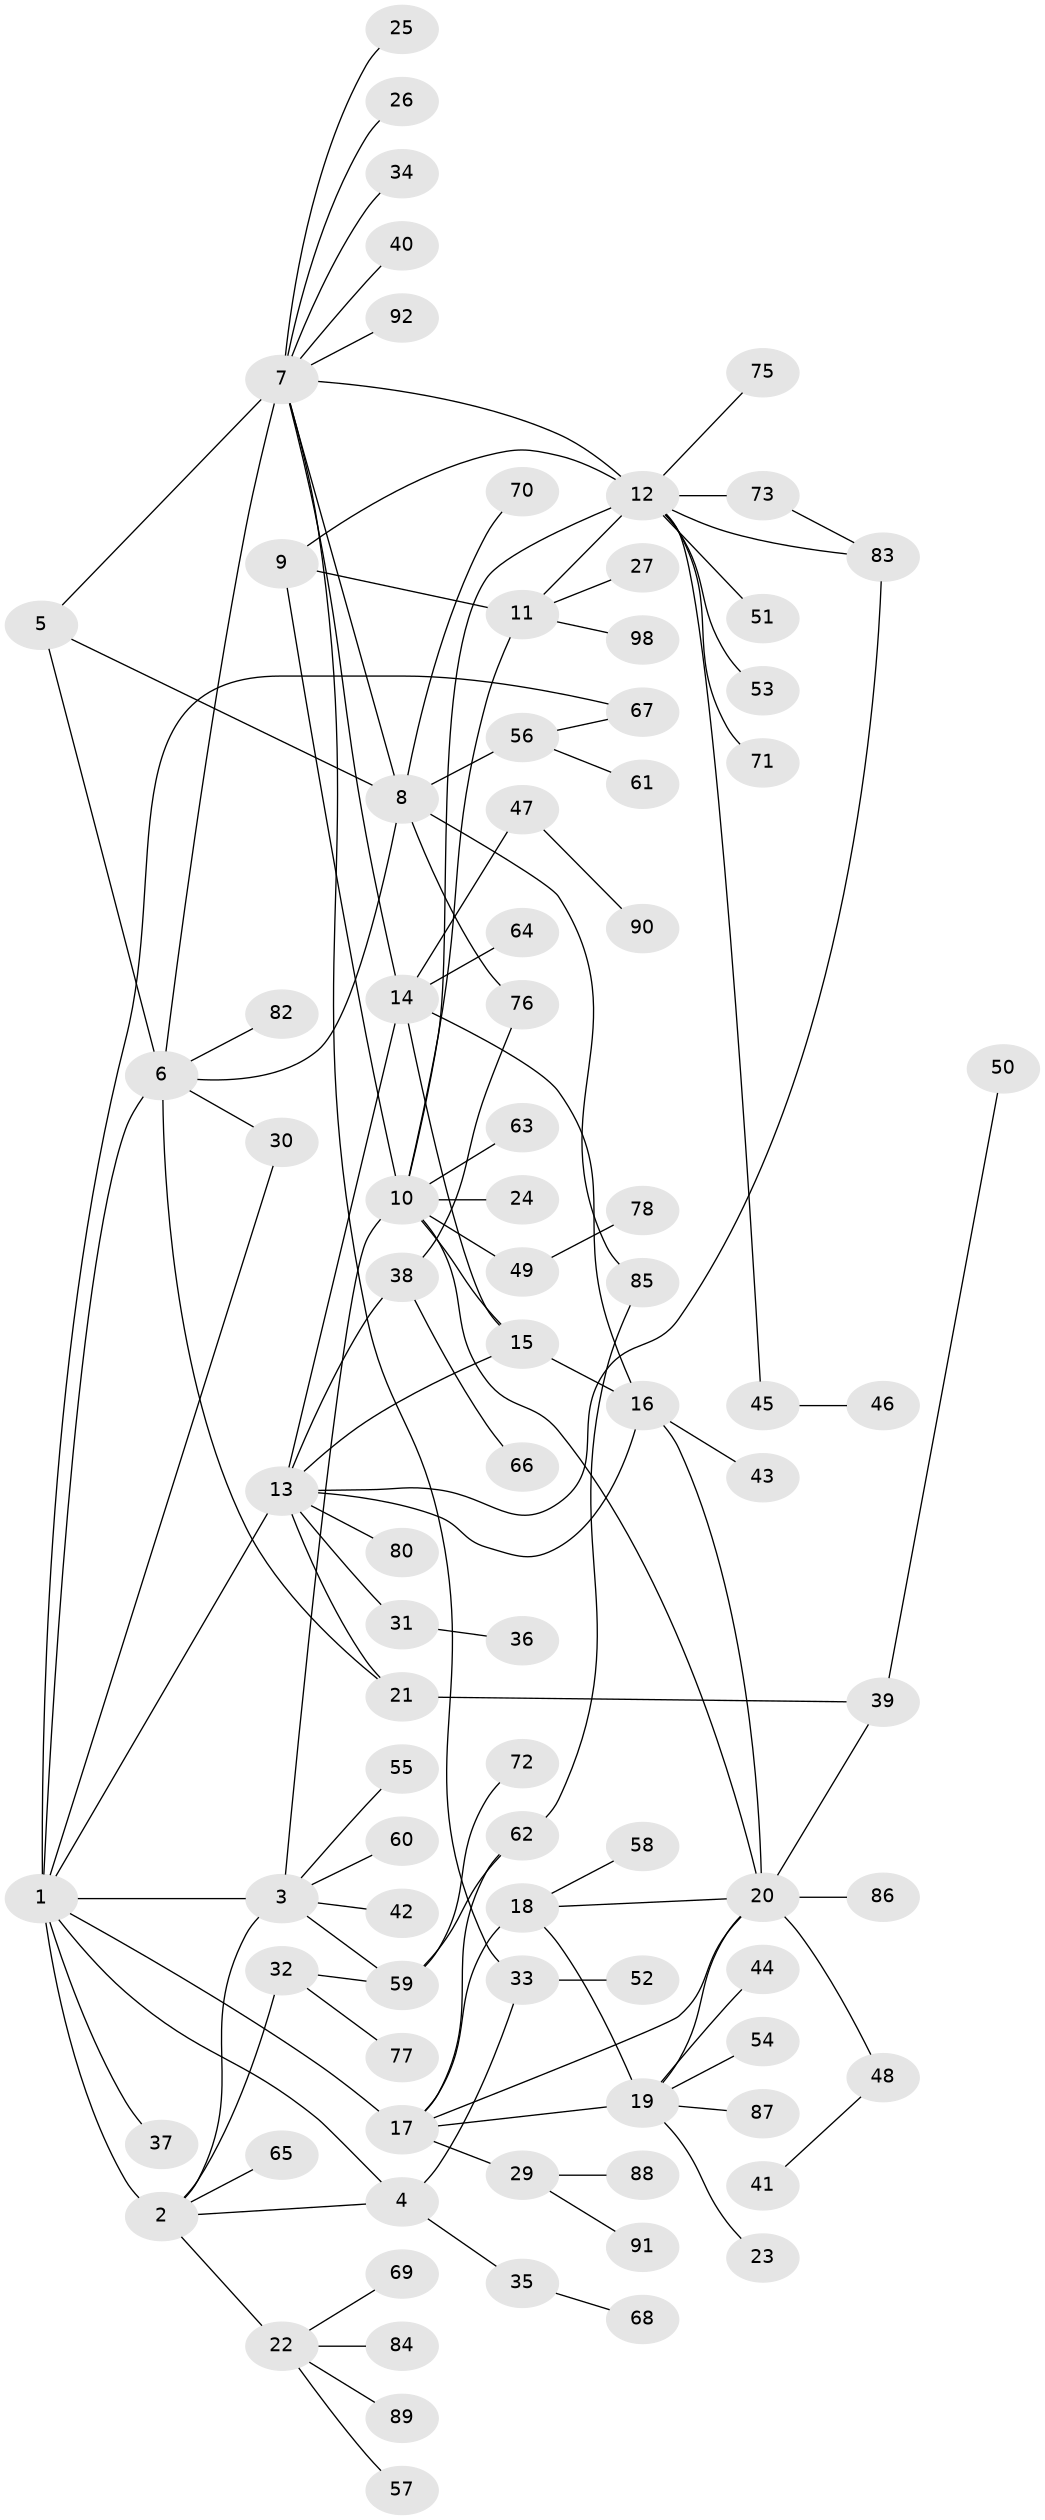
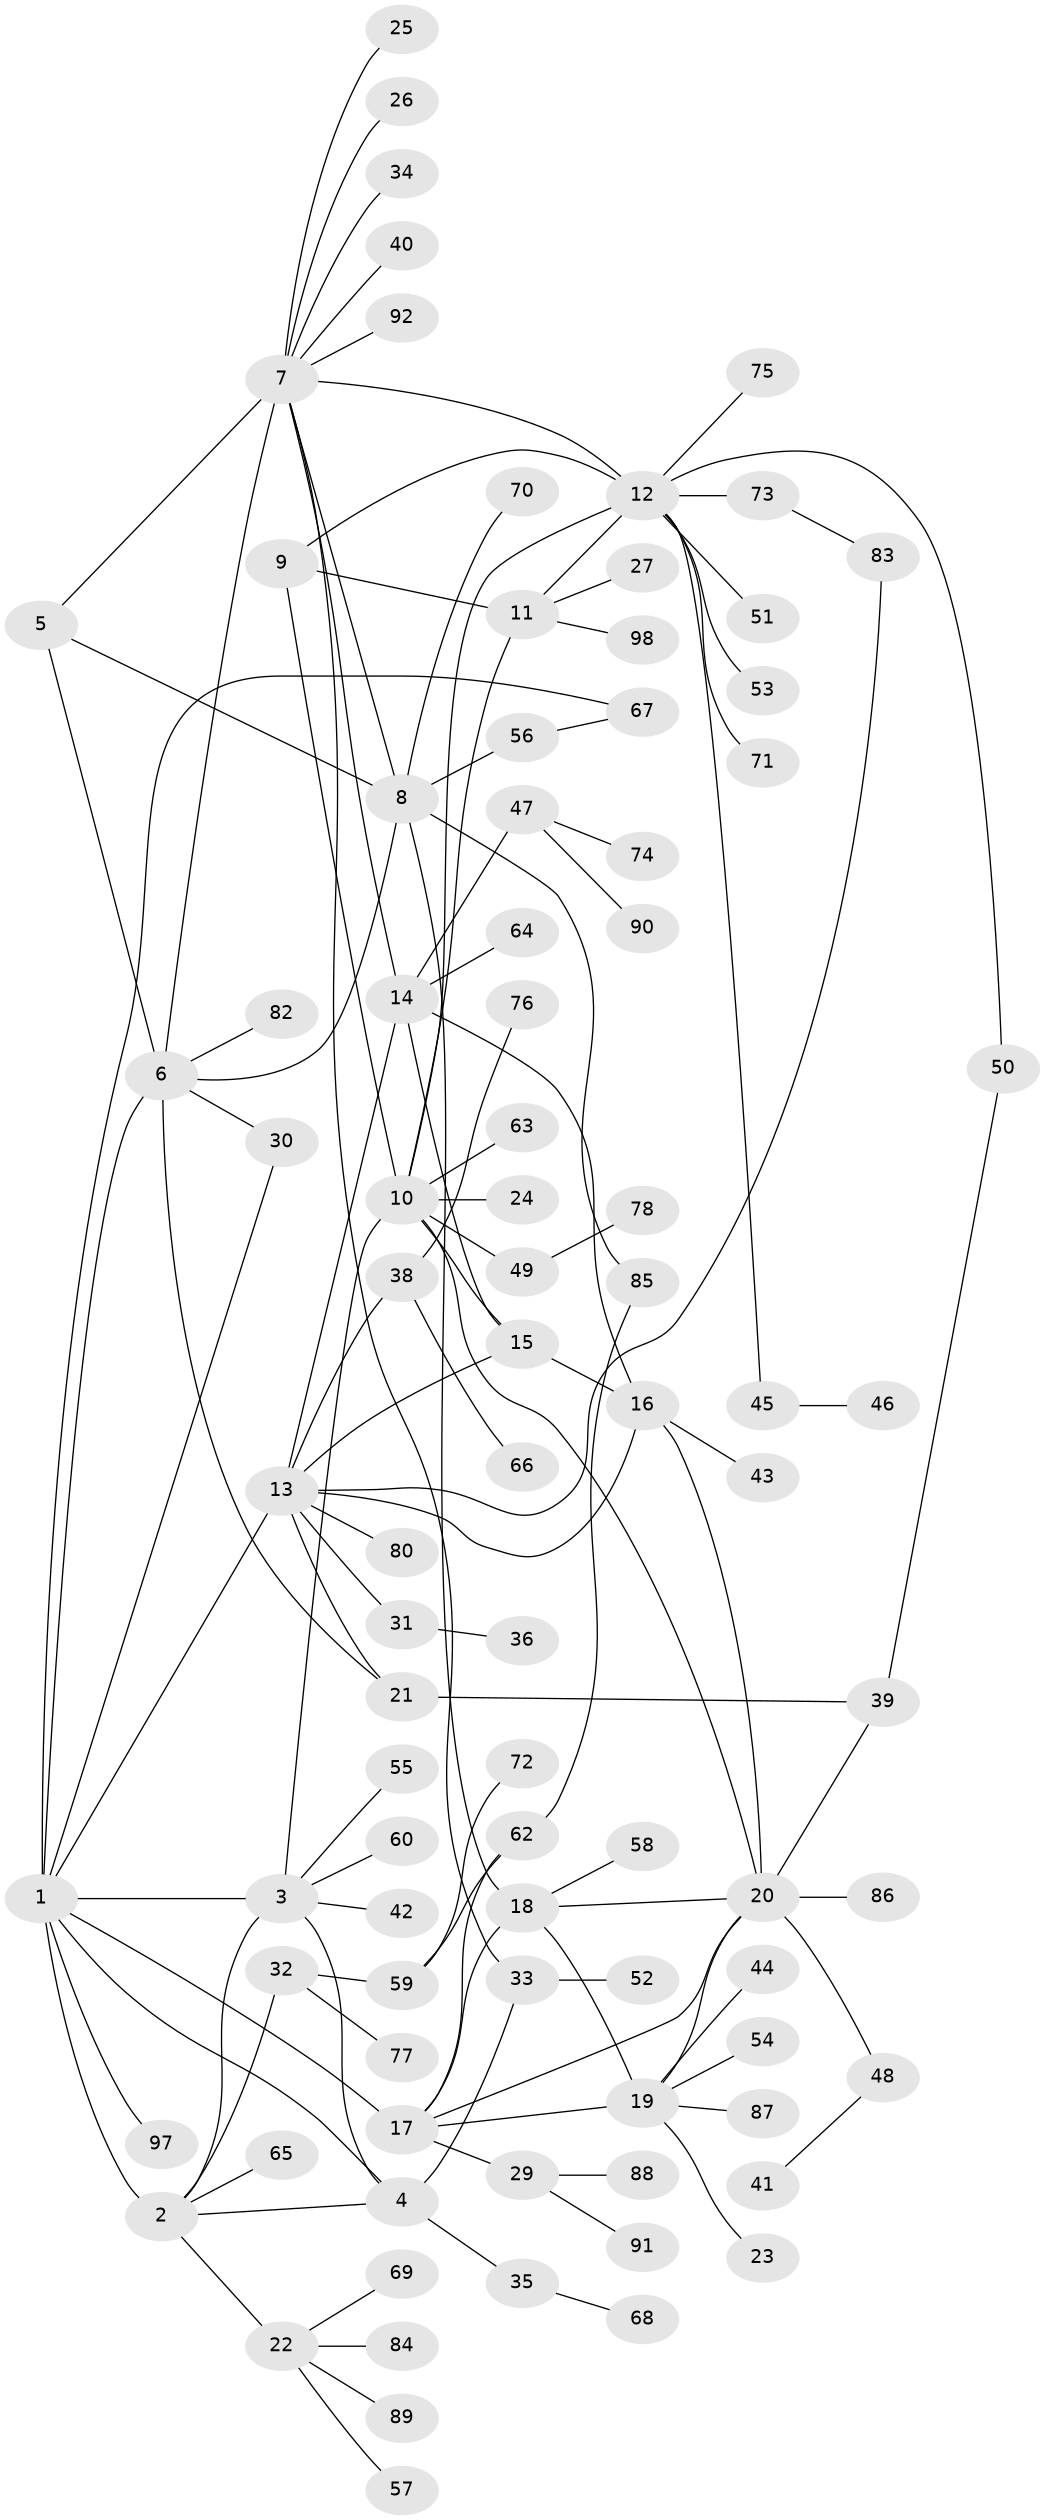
(757, 540) -> (961, 641)
(643, 784) -> none
none -> (643, 856)
(461, 928) -> (443, 1332)
(342, 1942) -> (342, 2050)
(162, 2144) -> (162, 2144)
